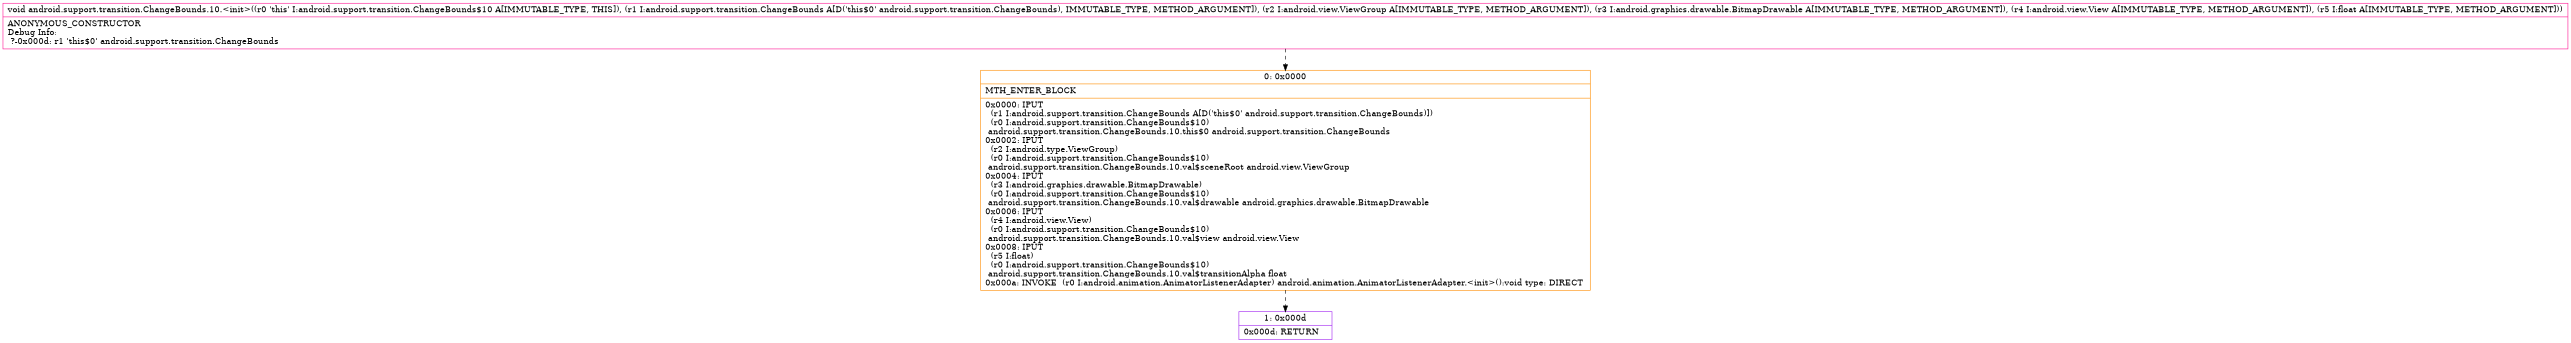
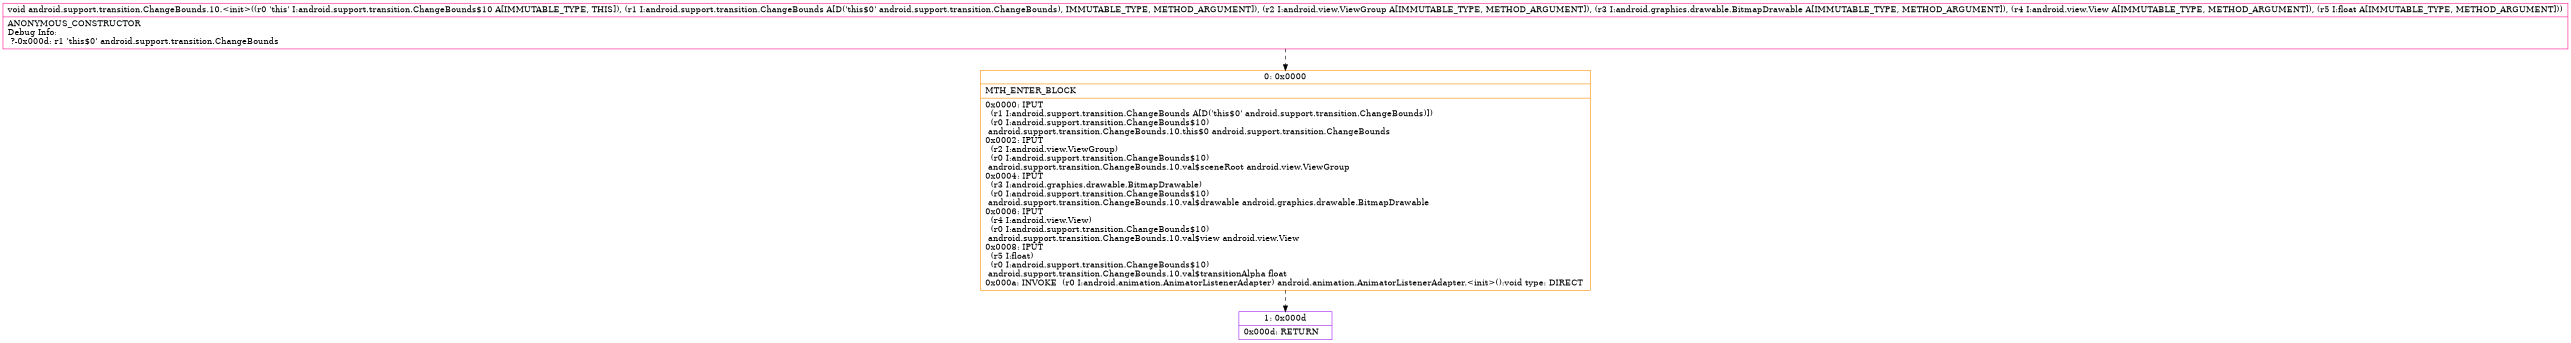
(1052, 149) -> (1052, 149)
